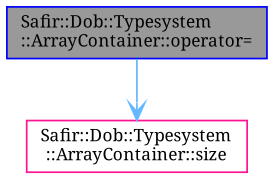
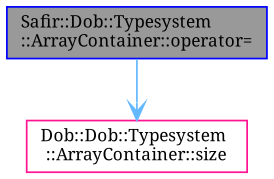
(137, 146) -> (137, 146)
